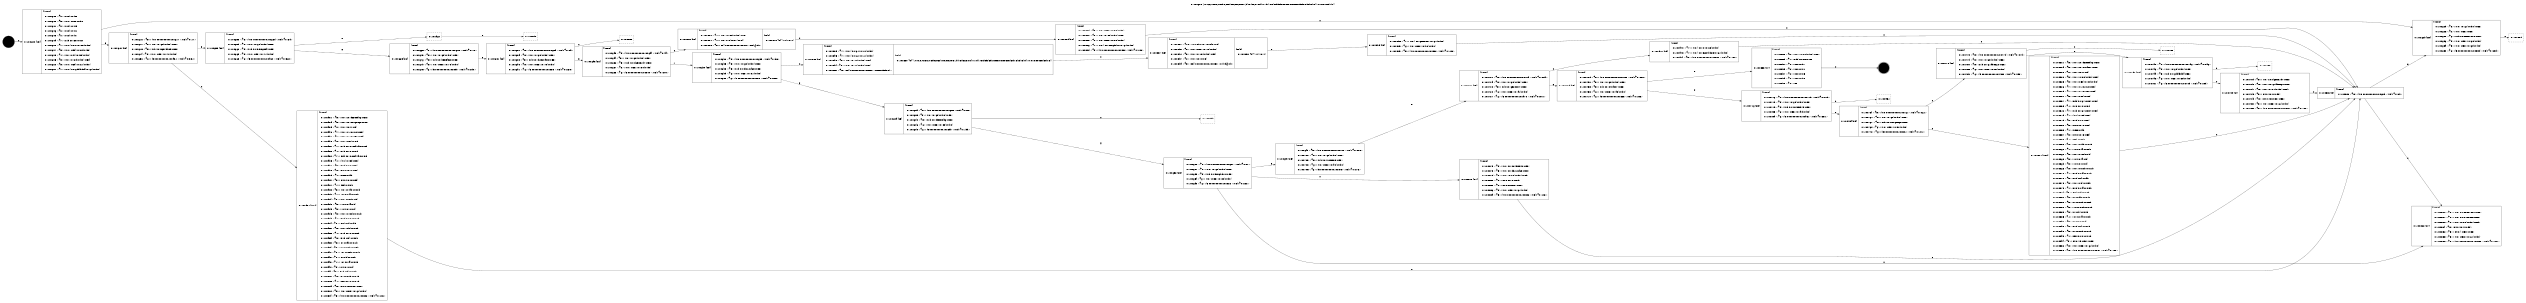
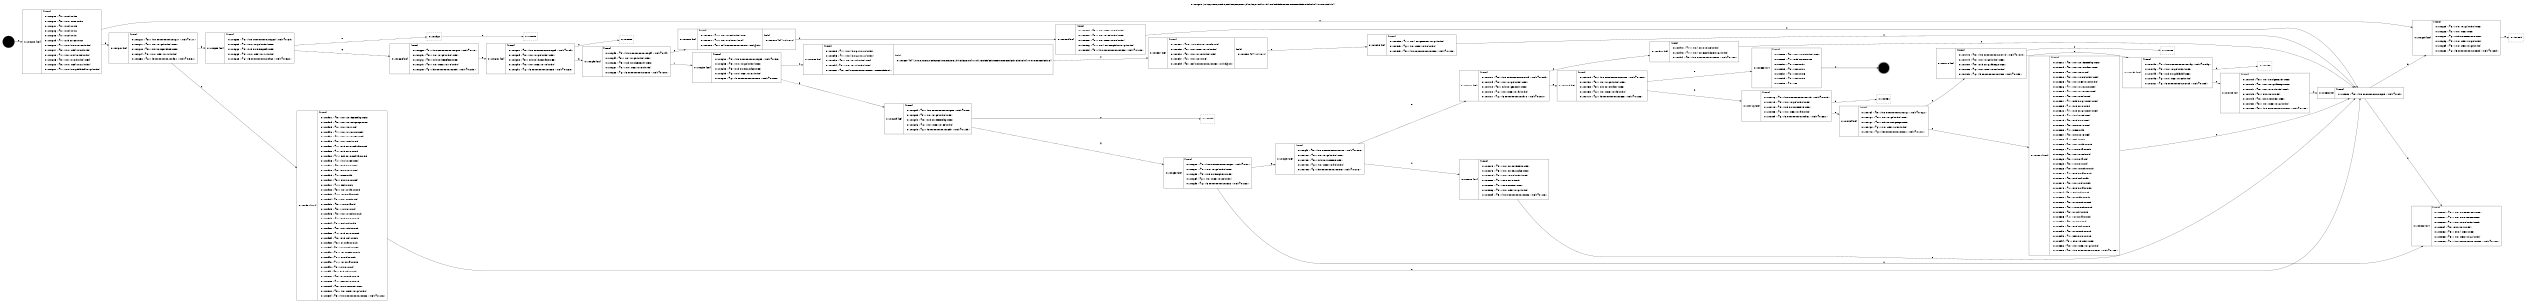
(1355, 180) -> (1411, 169)
